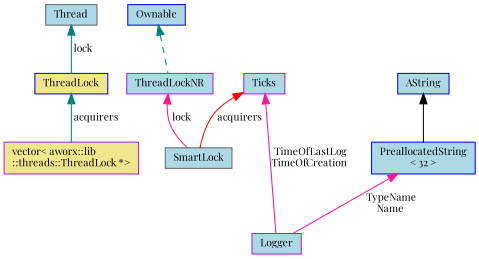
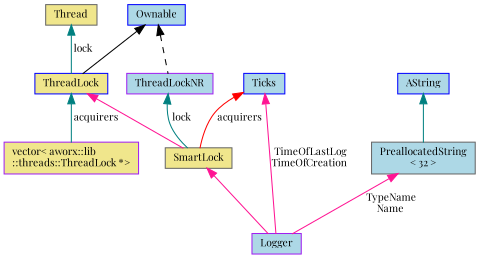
(71, 15) -> (71, 15)
none -> (110, 52)
(164, 54) -> (164, 54)
(264, 84) -> (264, 84)
none -> (140, 123)
(423, 123) -> (423, 123)
(172, 129) -> (172, 129)
(199, 158) -> (199, 158)
(423, 158) -> (423, 158)
none -> (241, 205)
